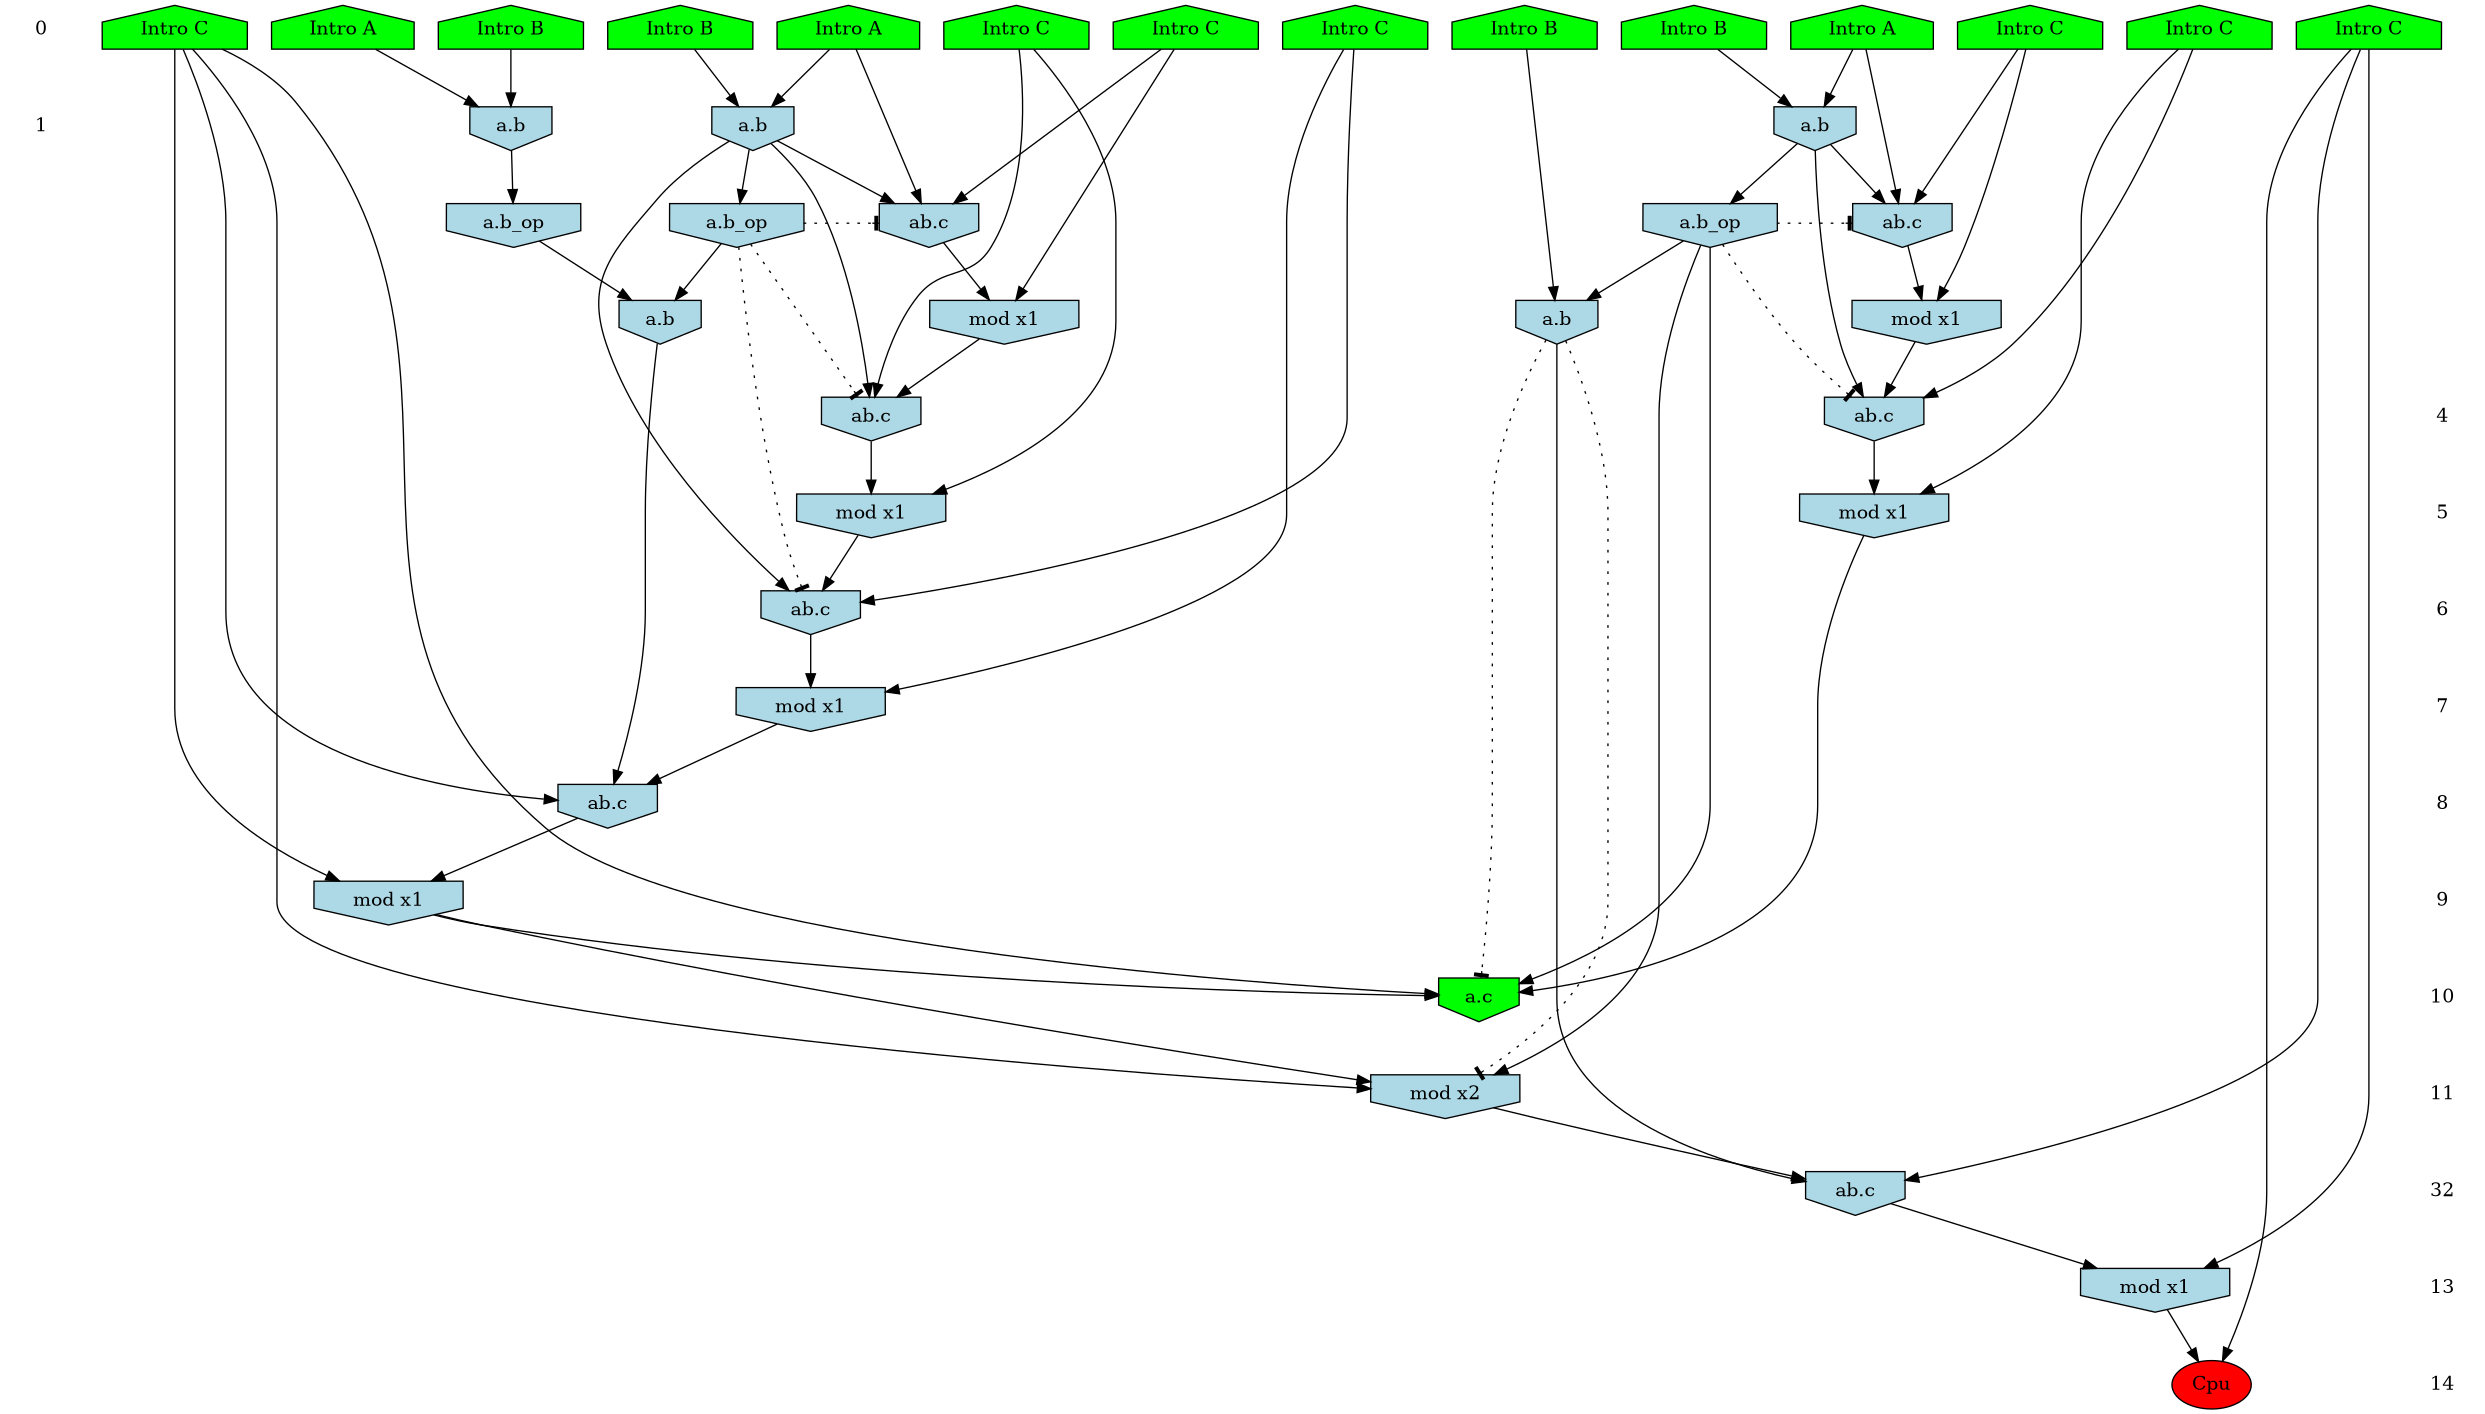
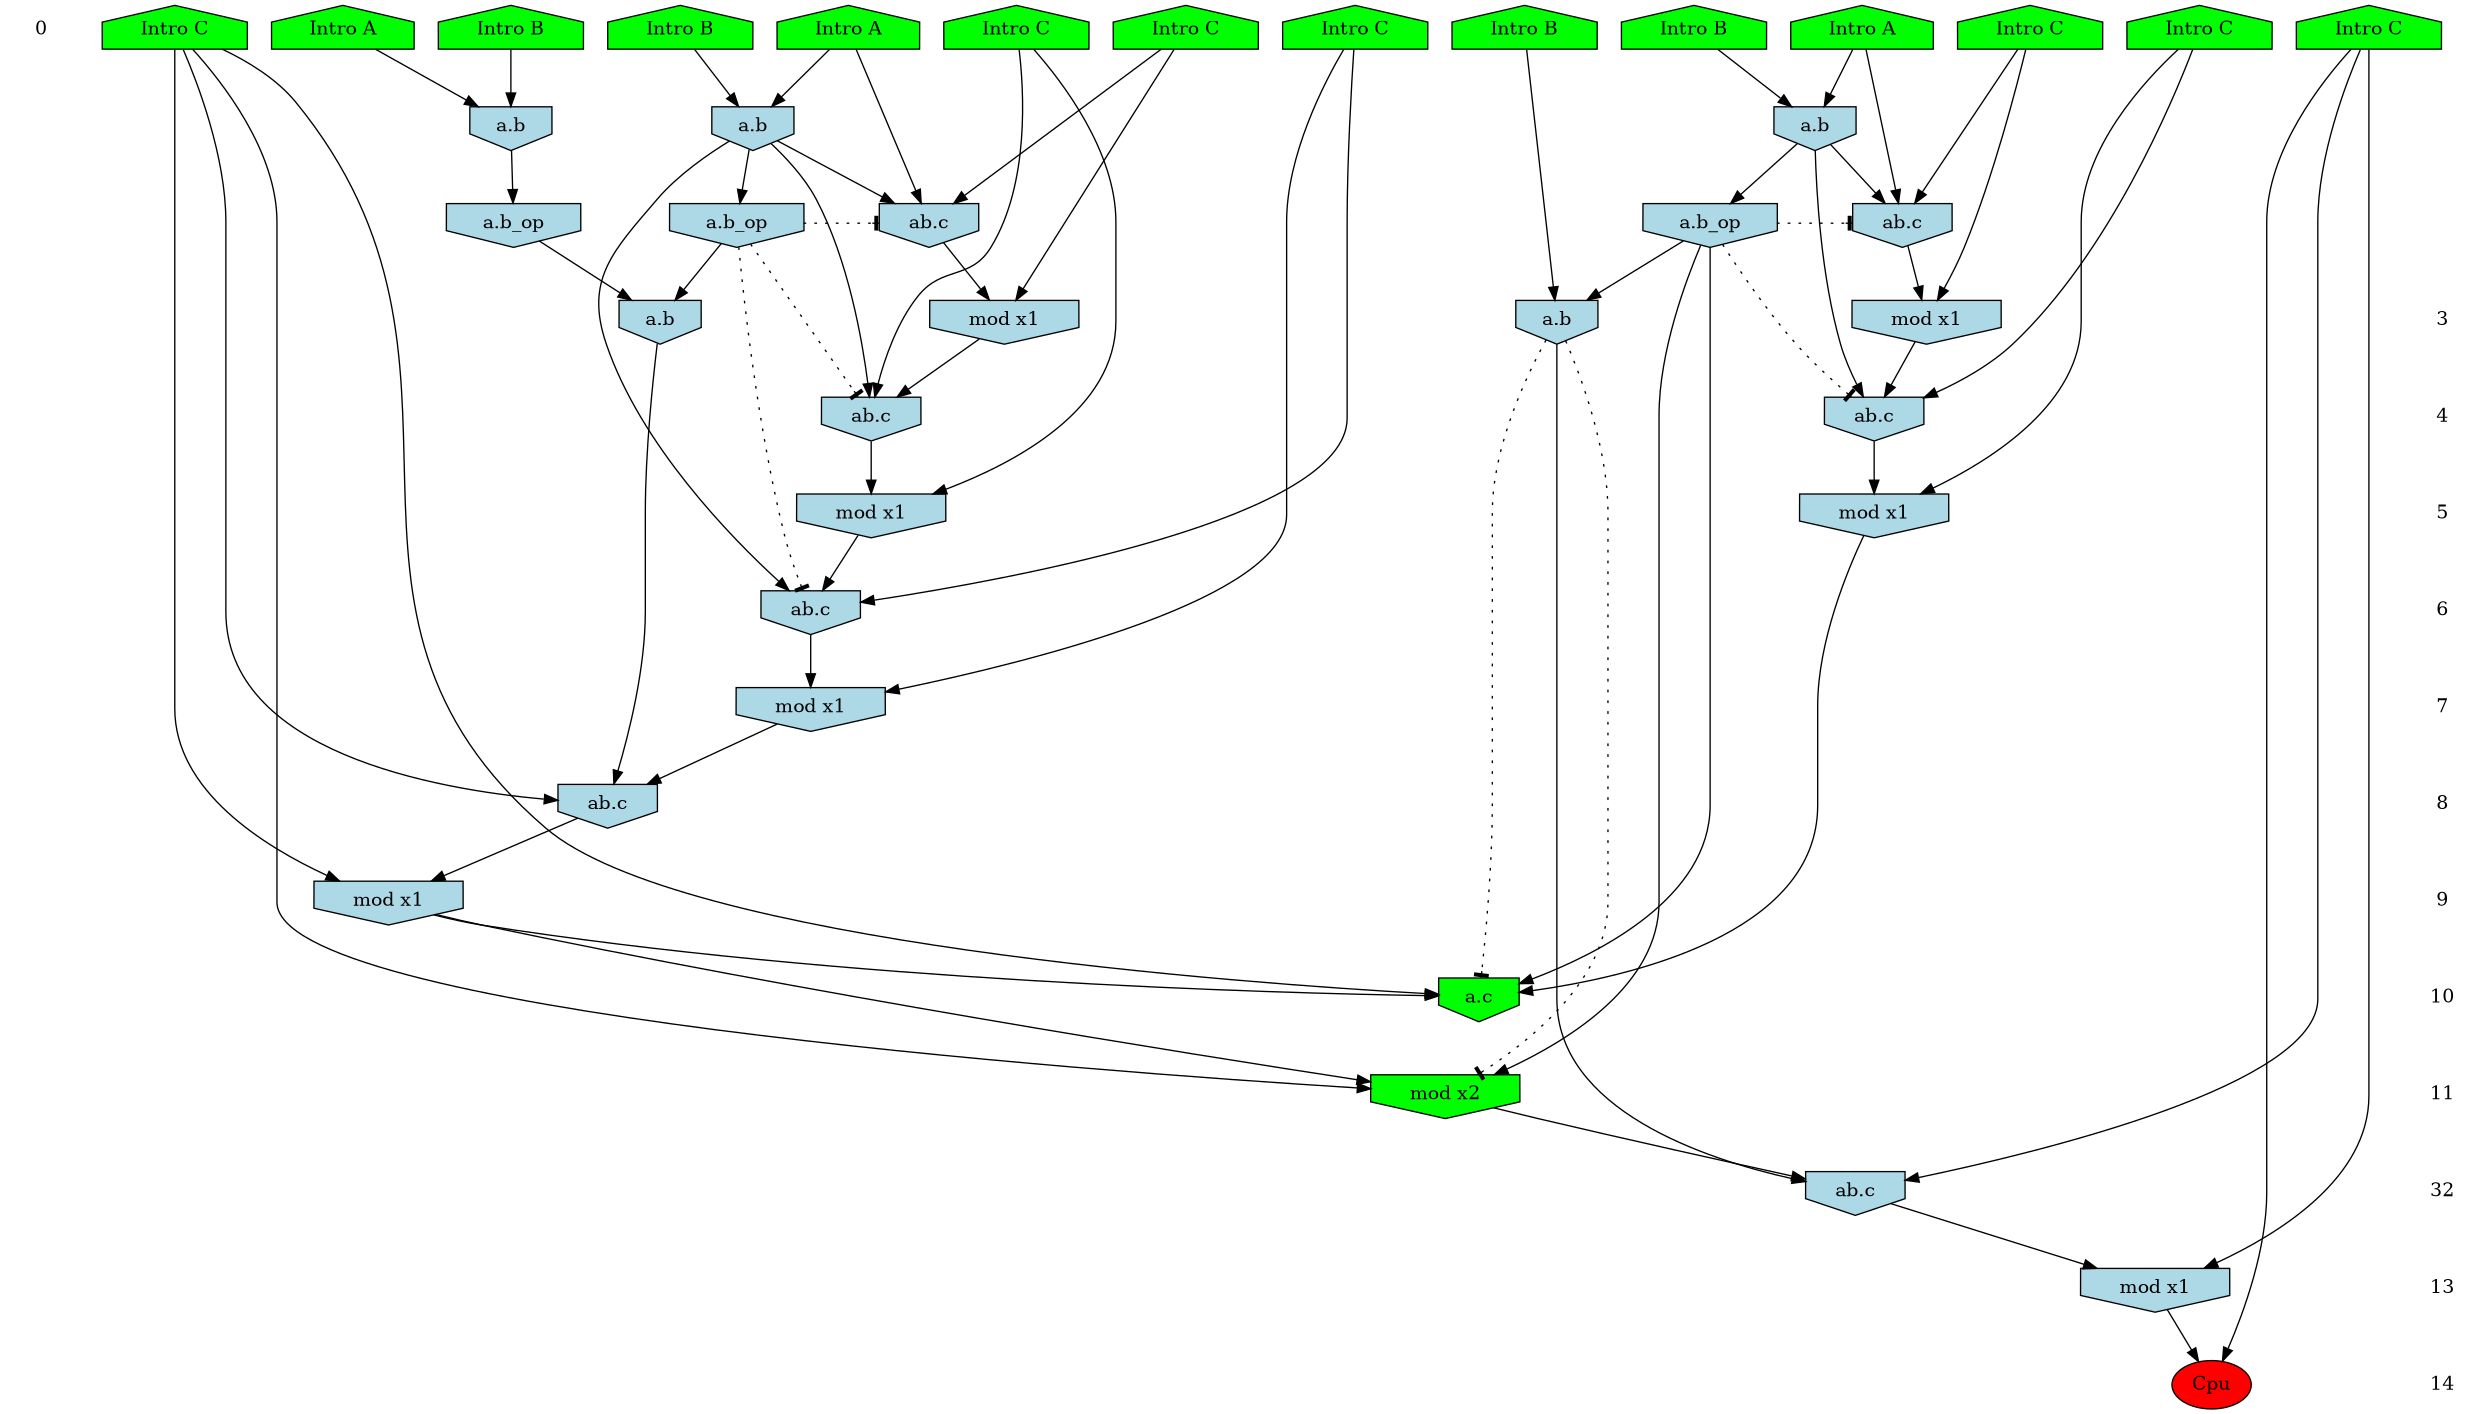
(42, 126) -> none
none -> (2443, 320)
(1445, 1094) -> (1445, 1094)
